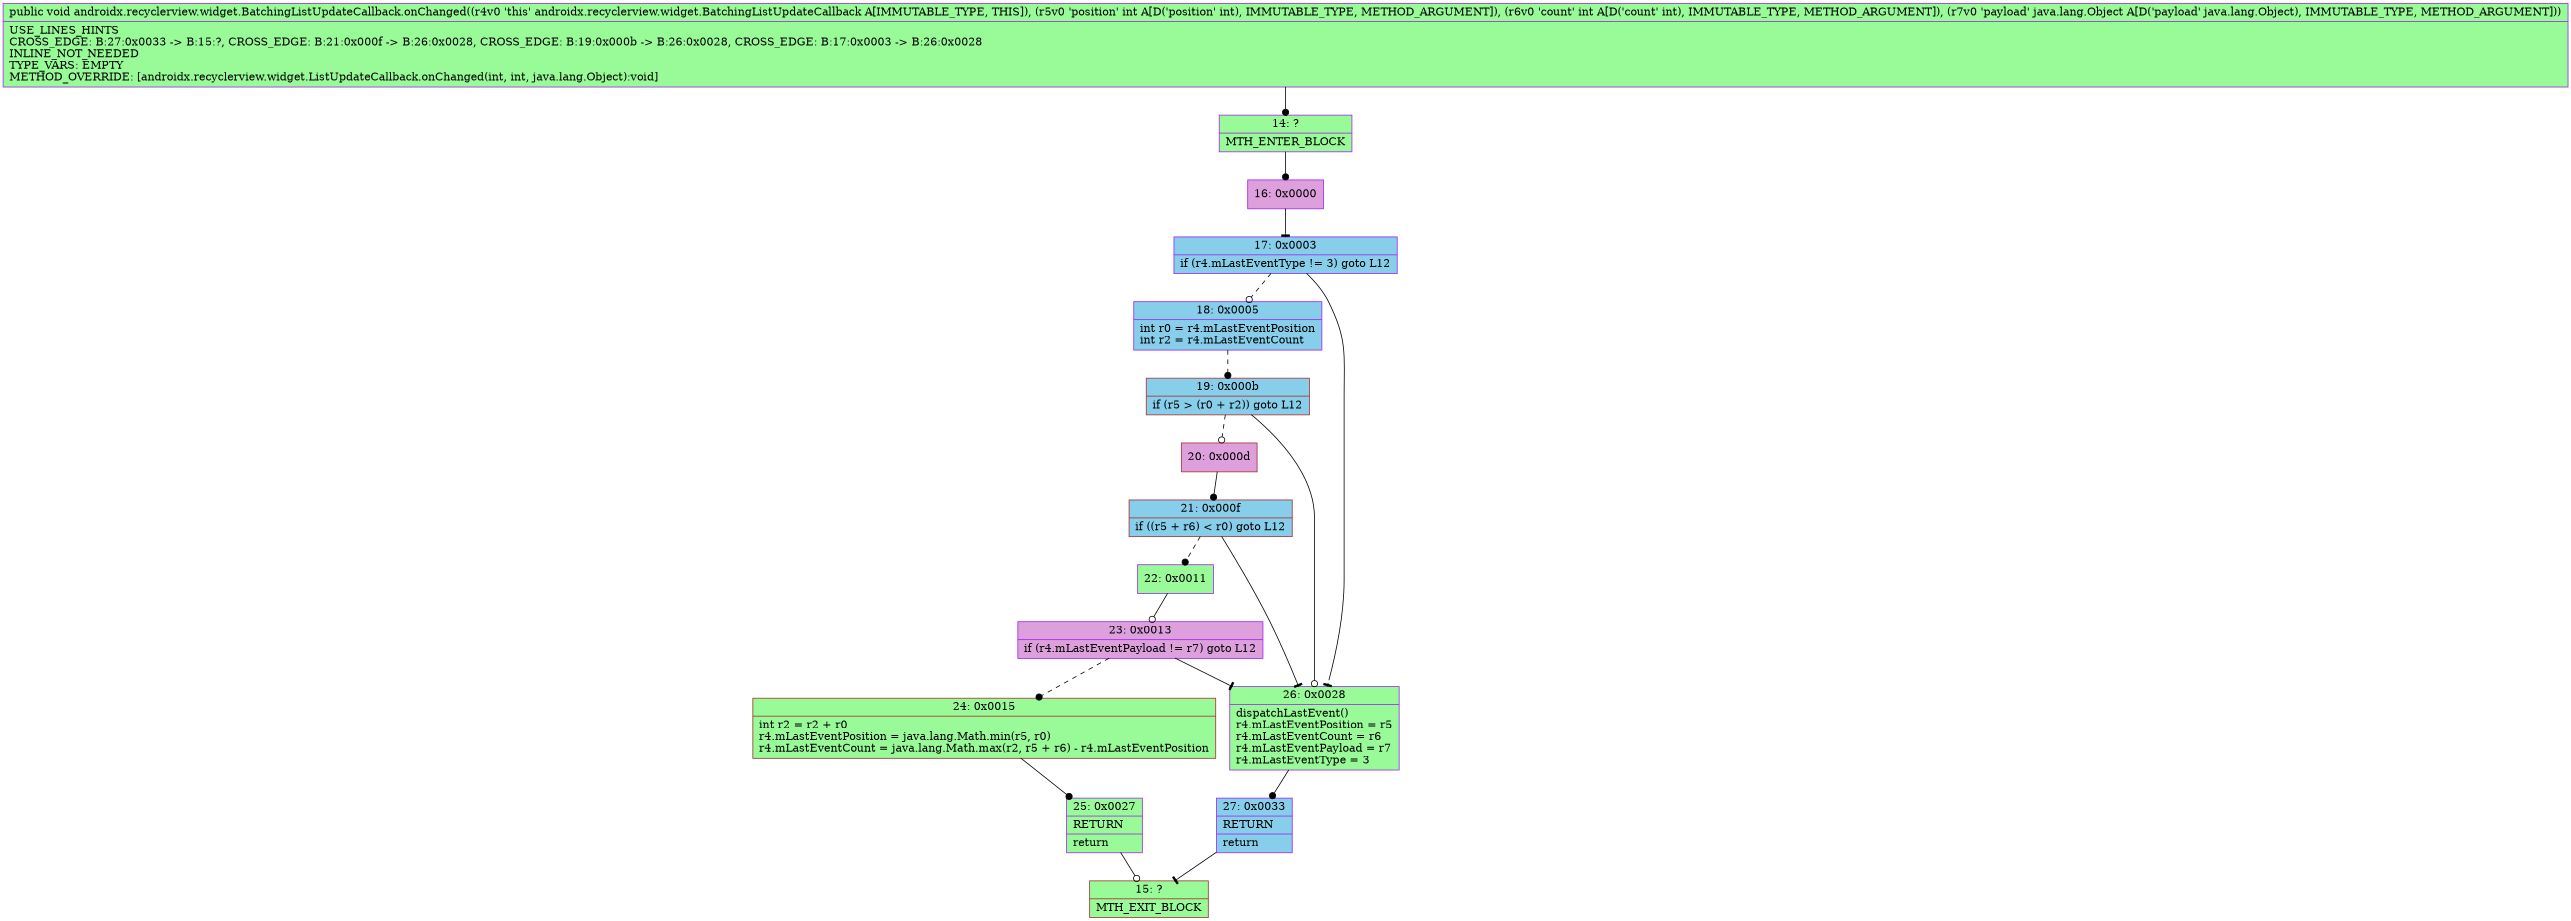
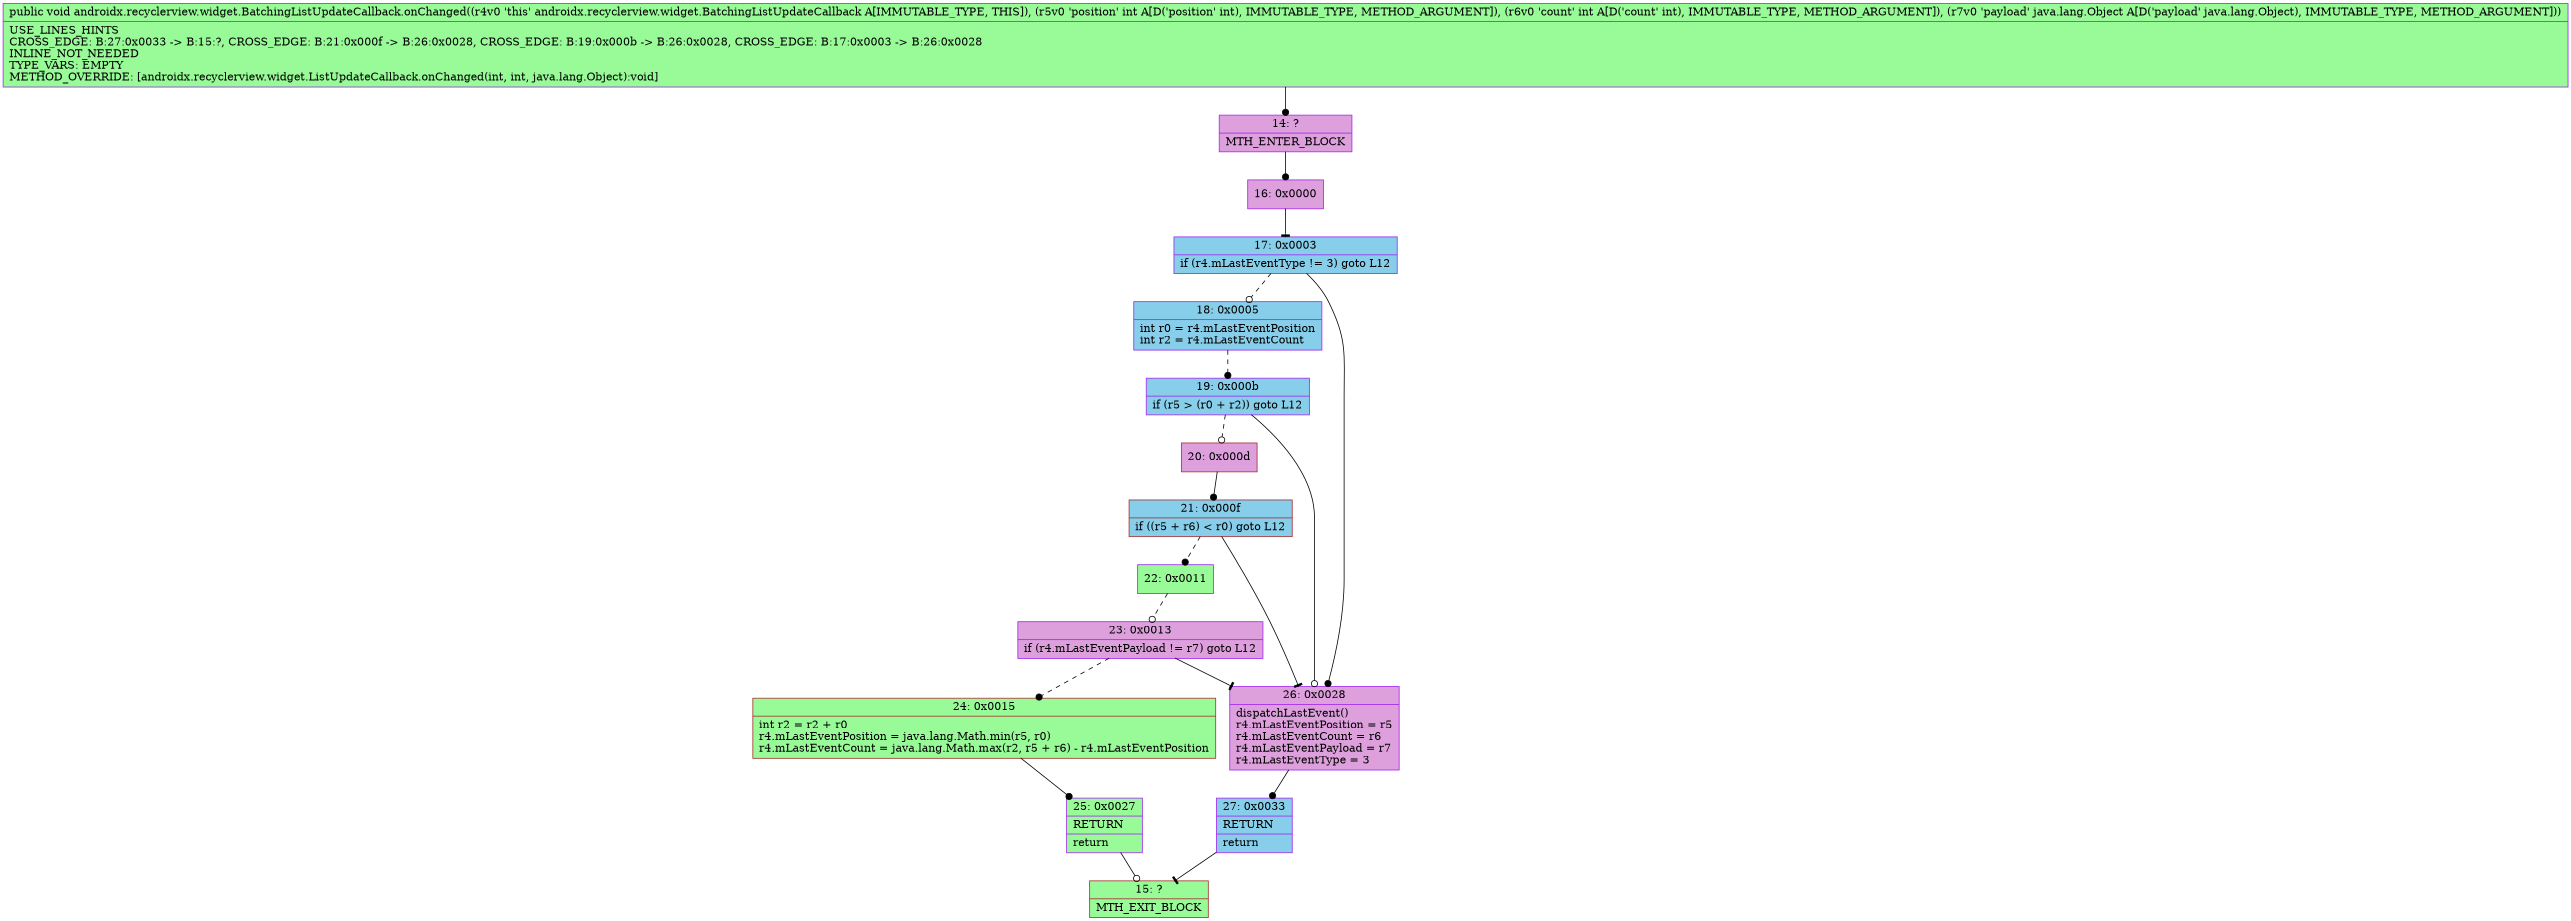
(1286, 133) -> (1286, 133)
(1228, 397) -> (1228, 397)
(1344, 472) -> (1344, 472)
(1161, 605) -> (1161, 605)
(1314, 728) -> (1314, 728)
